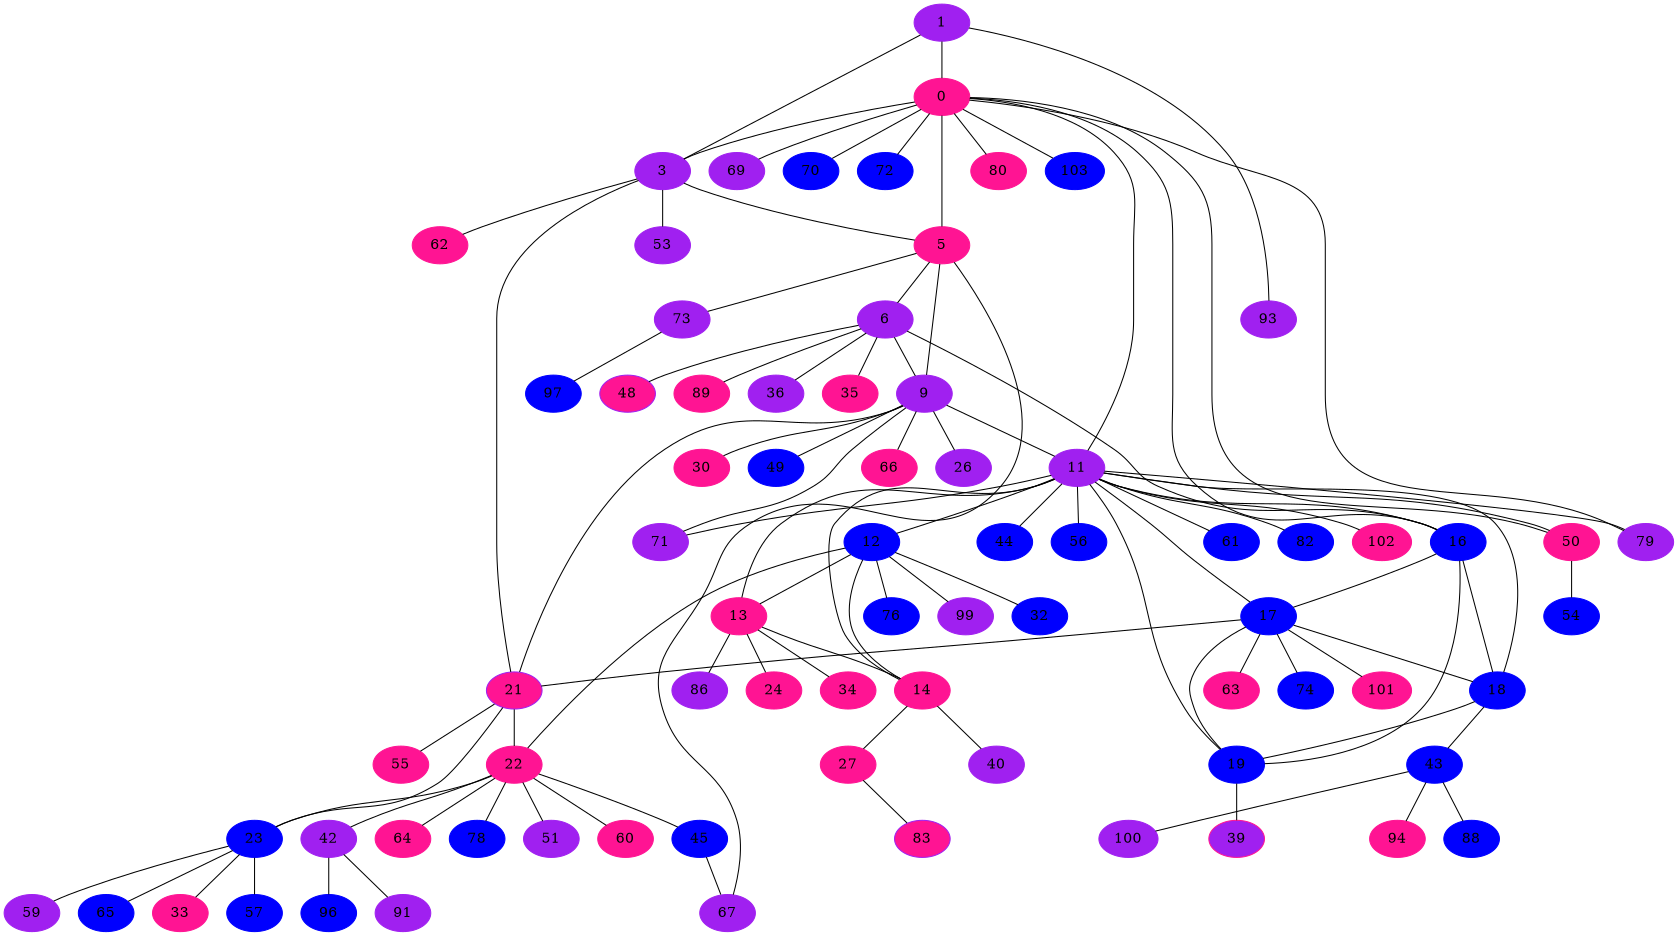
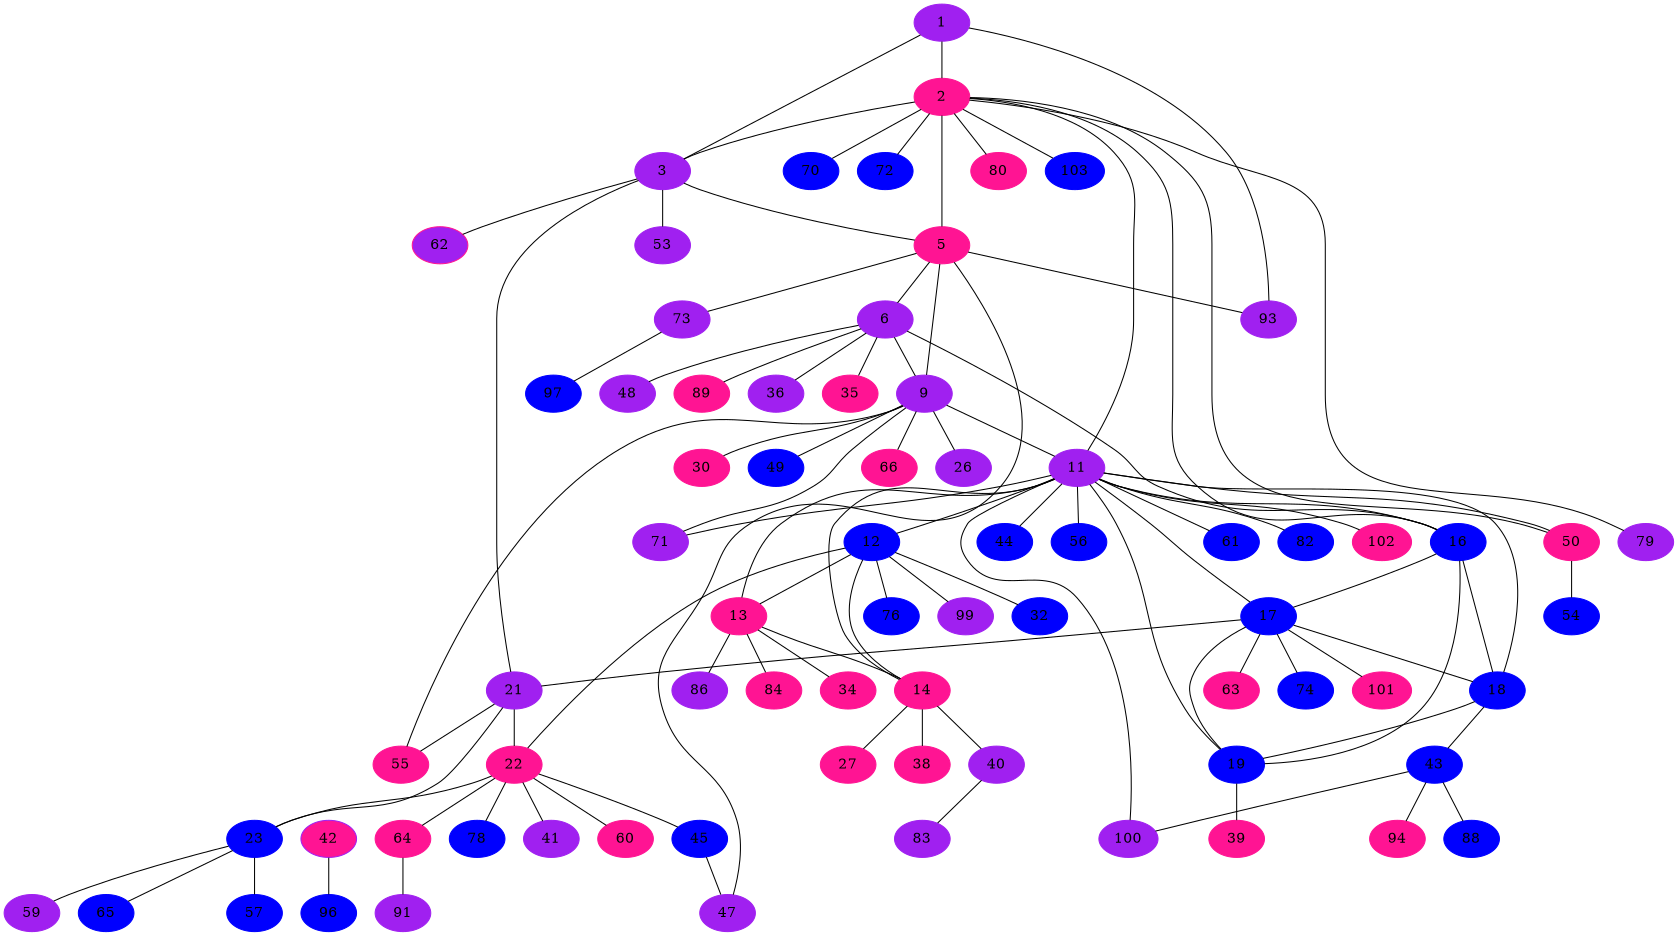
(942, 97) -> (942, 97)
(737, 171) -> none
(440, 245) -> (440, 245)
none -> (1105, 282)
(628, 394) -> (628, 394)
(656, 457) -> (587, 473)
(1483, 506) -> (1068, 590)
(514, 690) -> (514, 690)
(774, 690) -> (774, 690)
none -> (922, 765)
(885, 802) -> (960, 802)
(410, 804) -> none
(329, 839) -> (329, 839)
(551, 839) -> (551, 839)
(922, 839) -> (922, 839)
(1237, 839) -> (1237, 839)
(366, 876) -> (403, 876)
(180, 913) -> none
(728, 913) -> (728, 913)
